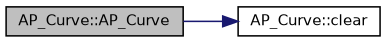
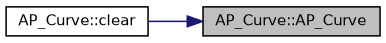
(203, 21) -> (168, 21)
